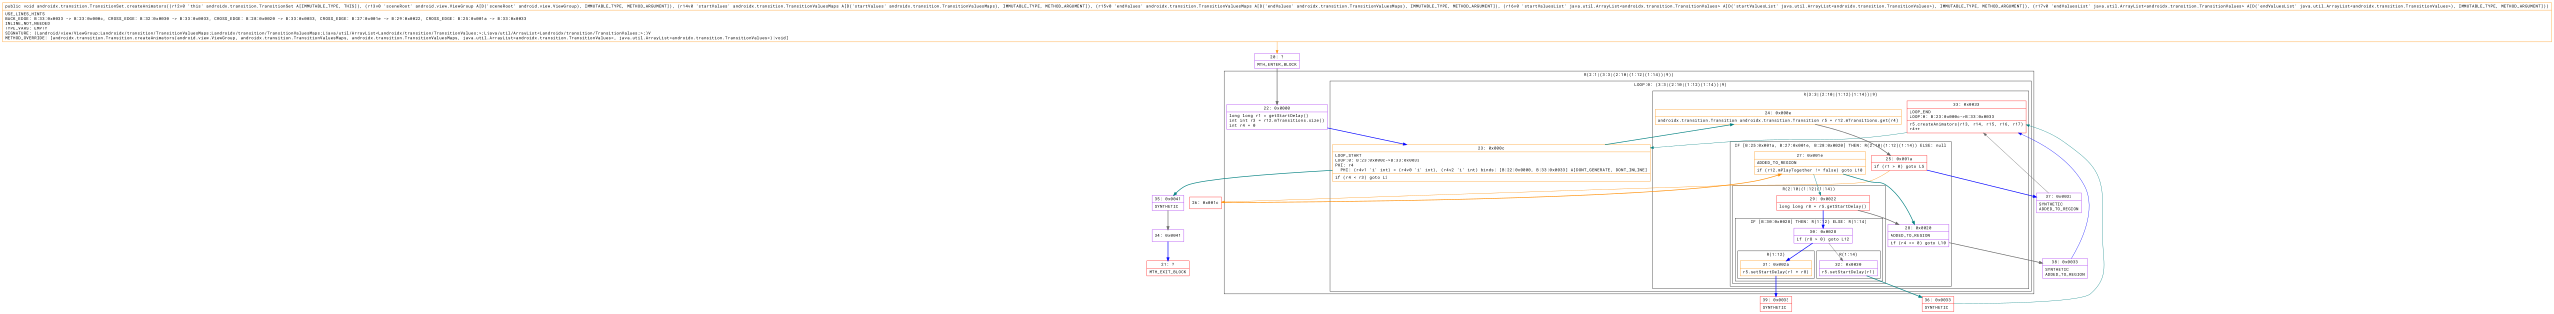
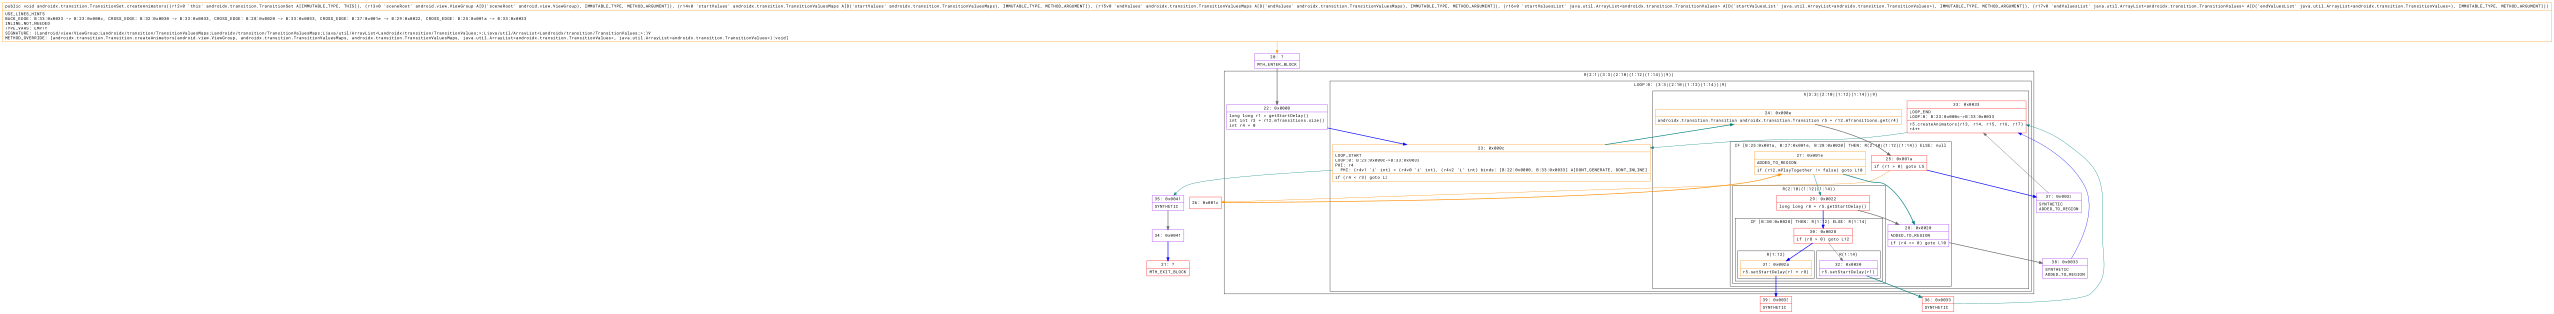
(1253, 176) -> (1253, 176)
(1823, 236) -> (1823, 236)
